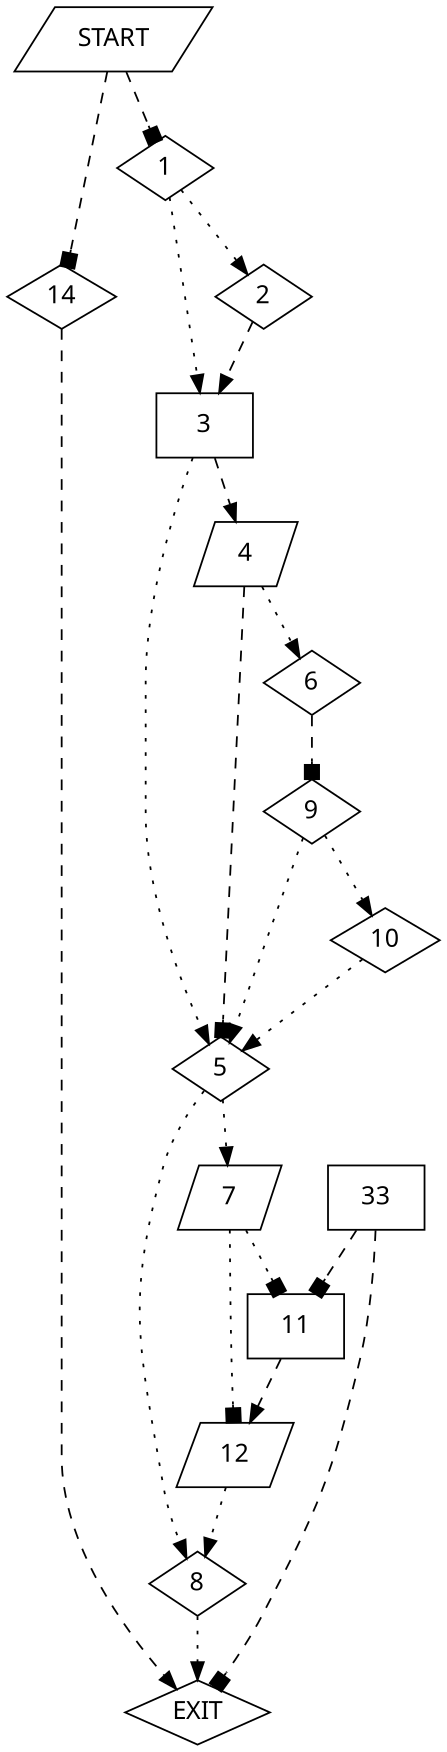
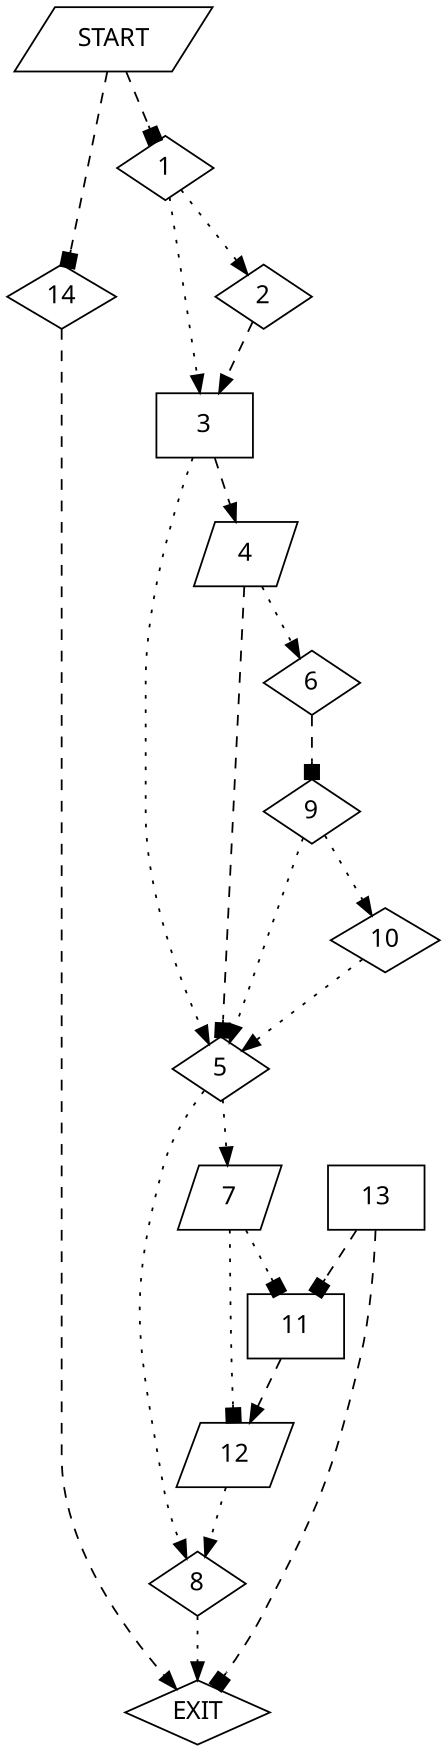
(376, 1198) -> (376, 1198)
